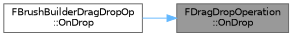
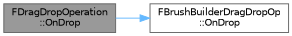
(155, 18) -> (128, 18)
